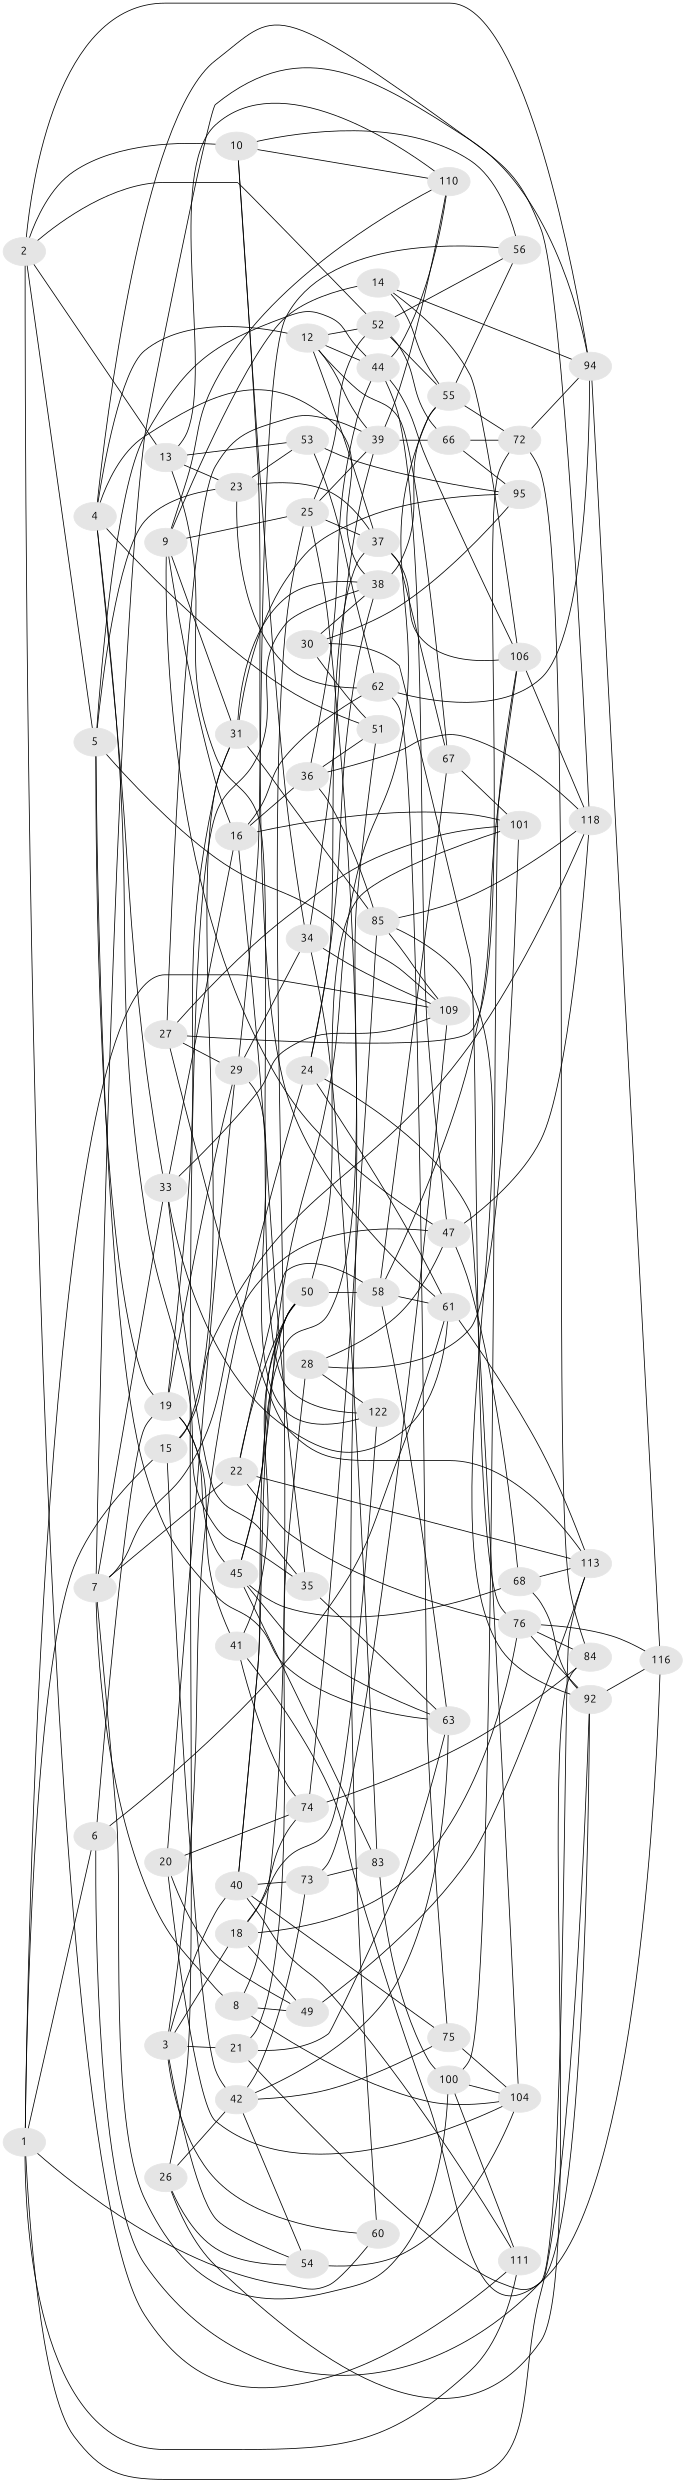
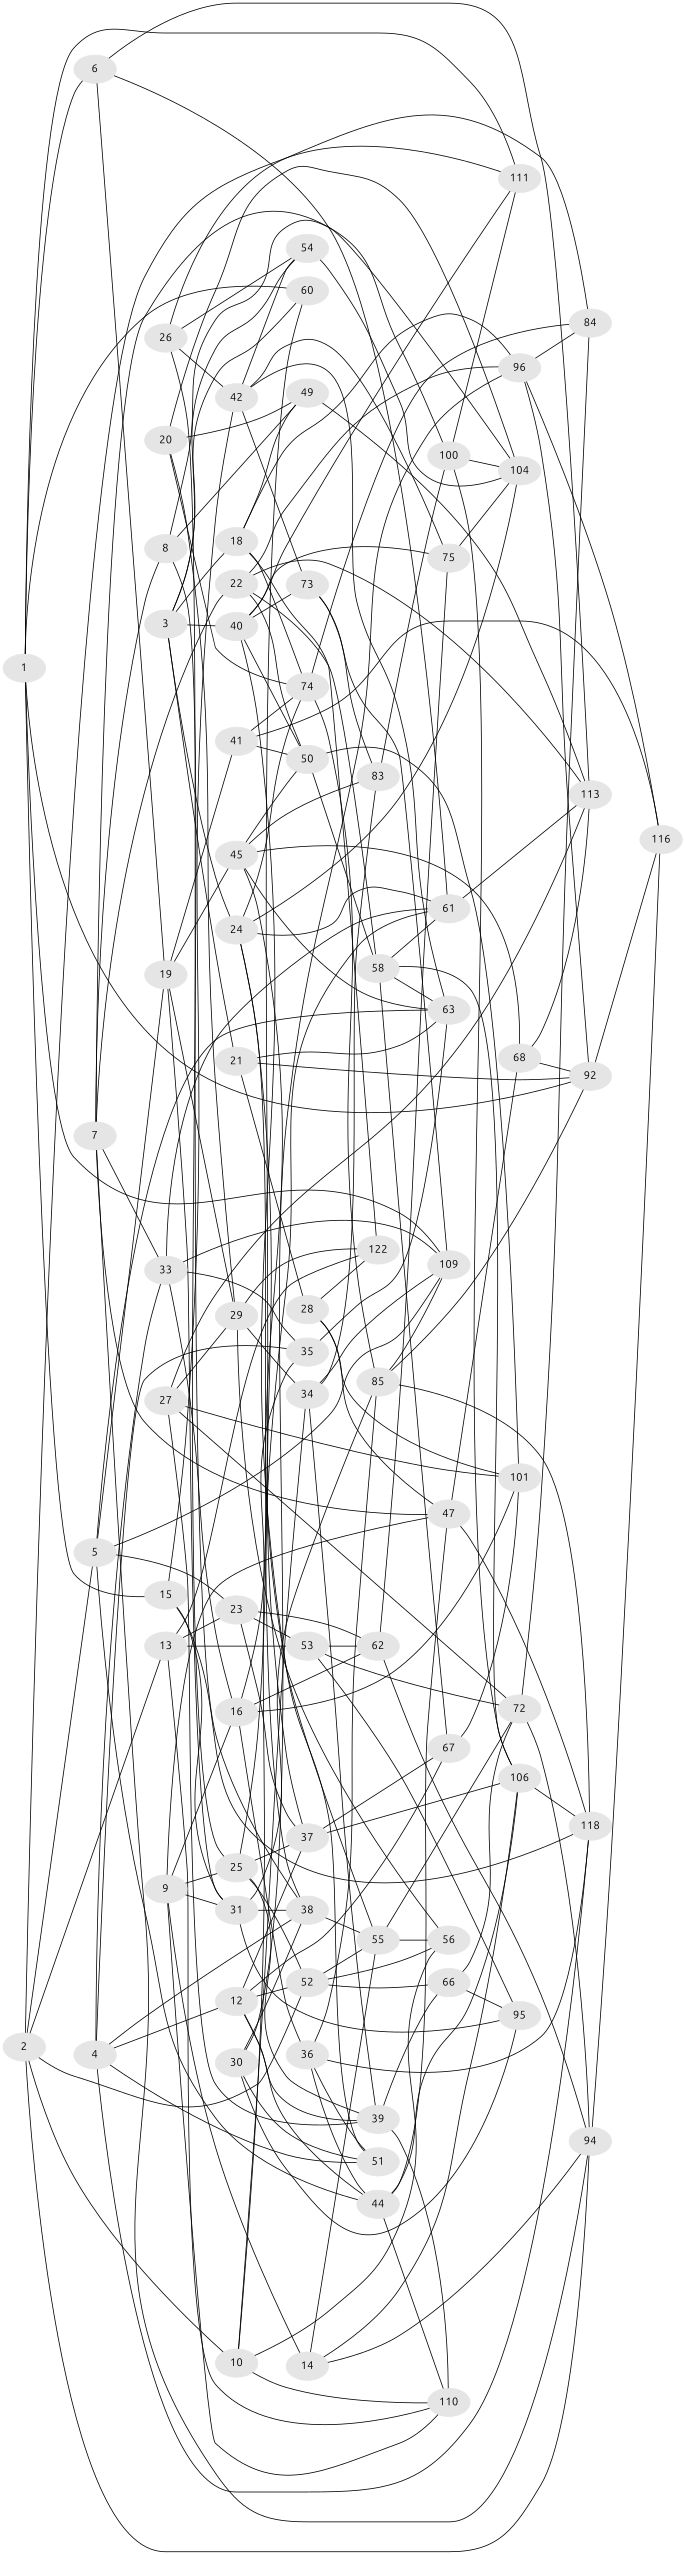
none -> (274, 792)
(520, 1624) -> (520, 368)
none -> (411, 1684)
